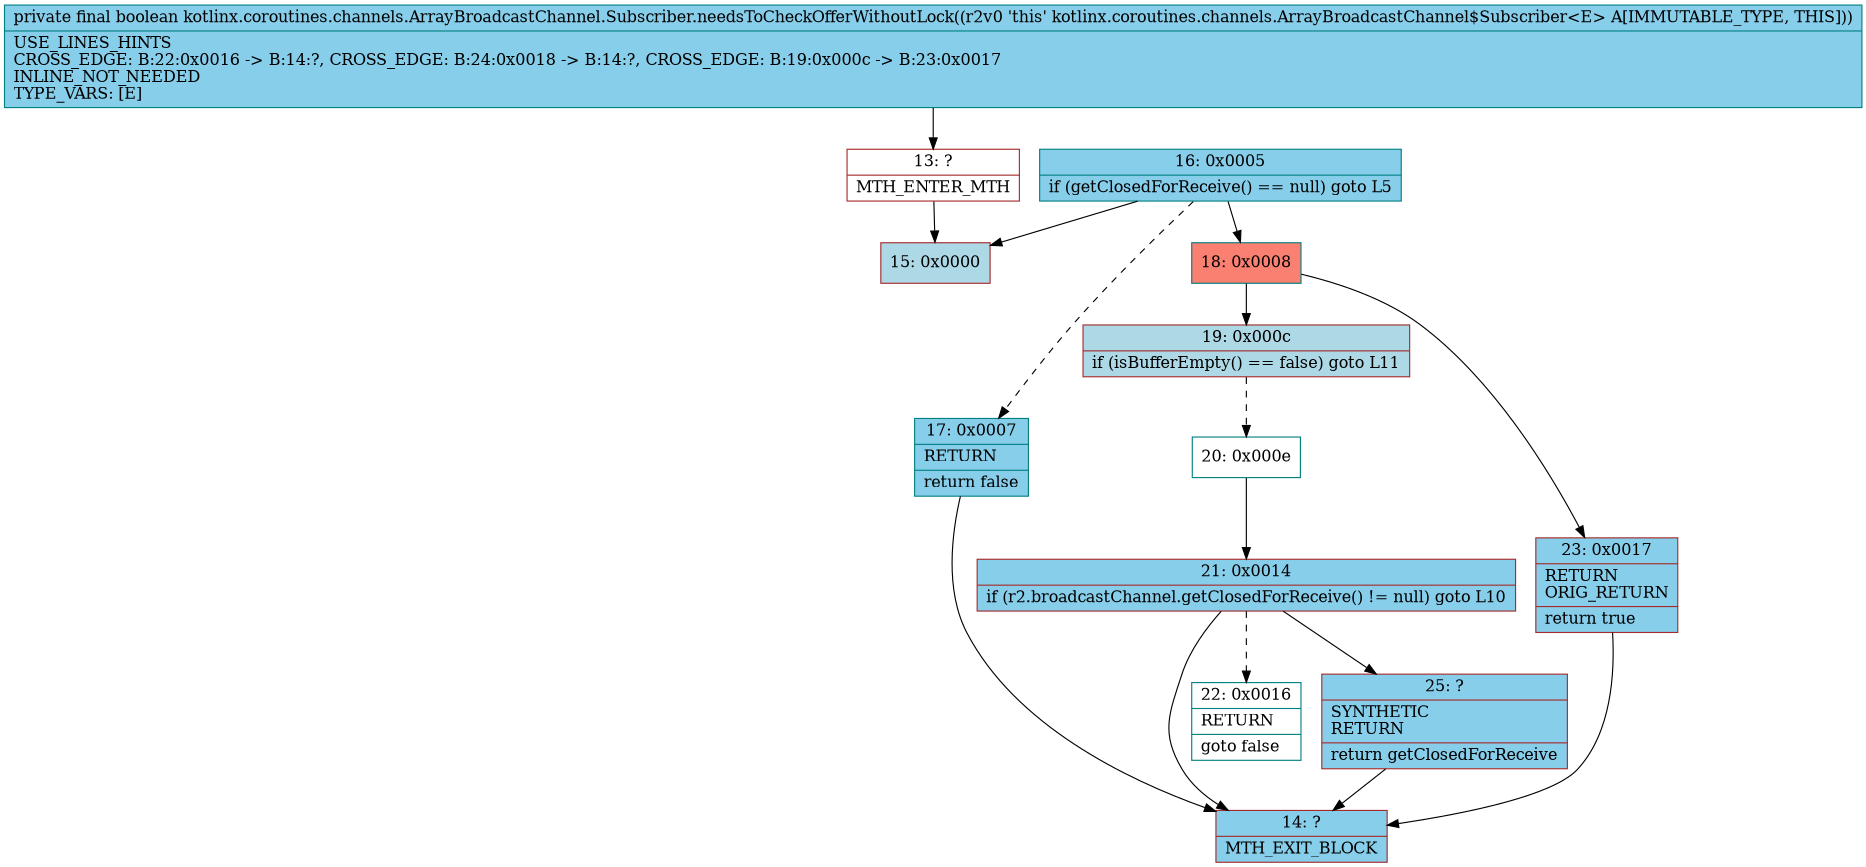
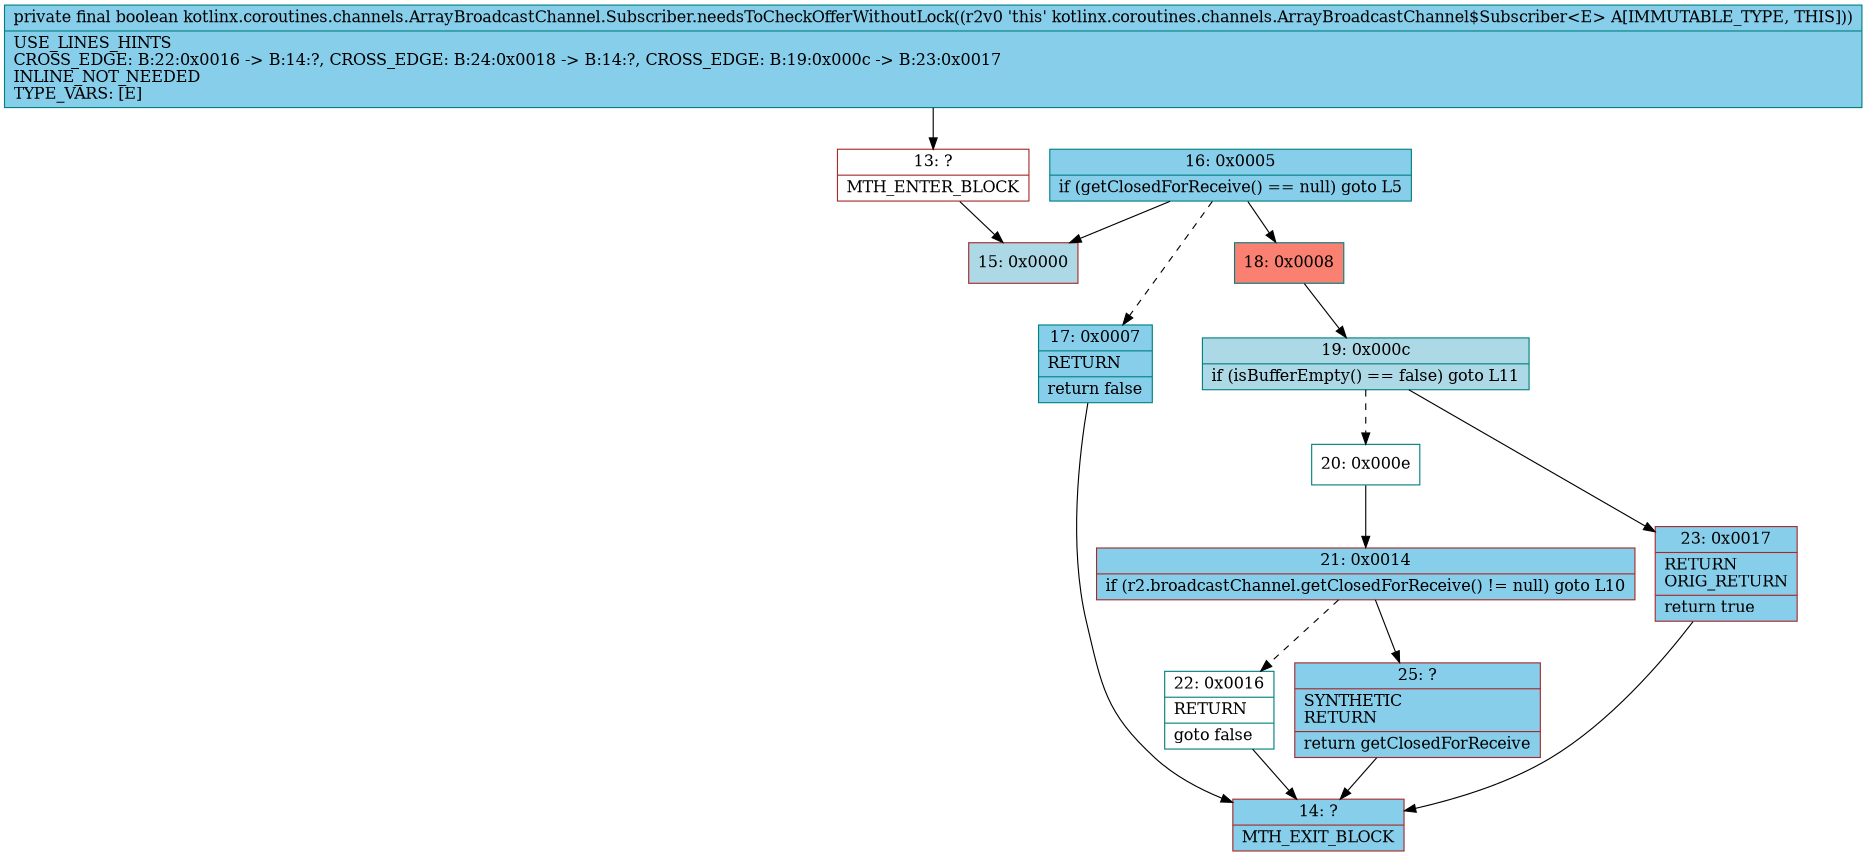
(933, 188) -> (933, 188)
(1246, 351) -> (1366, 364)
(1468, 368) -> (1527, 458)
(1171, 710) -> (1271, 770)
